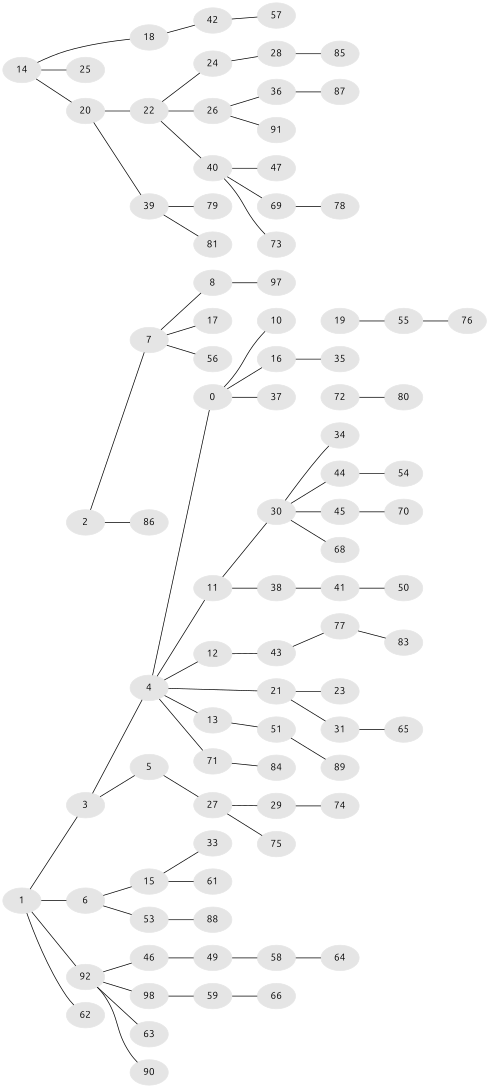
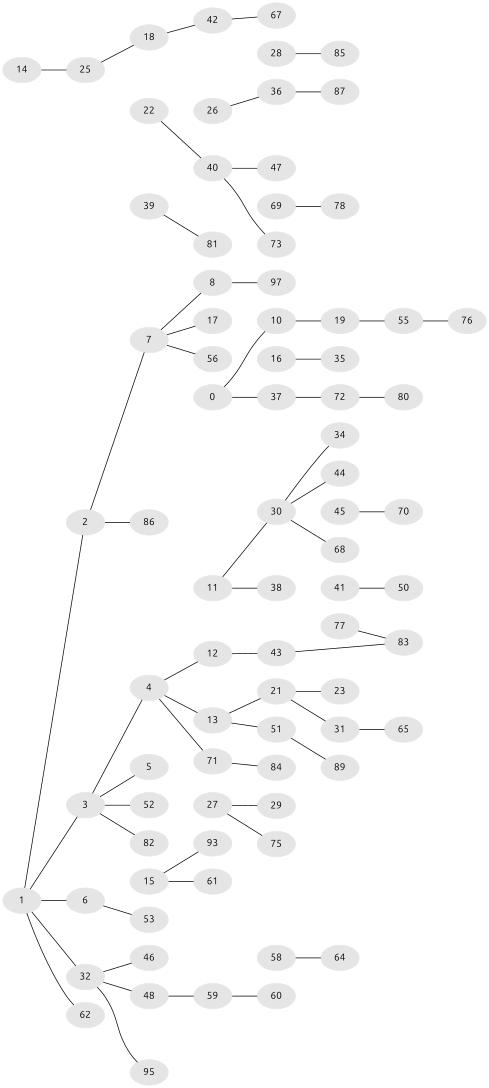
(276, 16) -> (276, 16)
(83, 47) -> (117, 54)
(213, 64) -> none
(86, 111) -> none
(181, 111) -> none
(276, 130) -> none
(245, 187) -> none
(213, 206) -> none
none -> (308, 321)
(245, 378) -> none
none -> (308, 397)
(404, 474) -> none
(308, 512) -> none
(181, 543) -> none
(308, 588) -> none
(181, 638) -> none
(308, 640) -> (340, 648)
(213, 690) -> (245, 706)
none -> (54, 711)
(181, 786) -> none
none -> (149, 805)
(340, 806) -> none
none -> (149, 843)
(213, 843) -> (213, 843)
(117, 891) -> none
(213, 920) -> none
(213, 958) -> none
(86, 977) -> (86, 977)
(149, 996) -> (149, 996)
(276, 996) -> (276, 996)
(149, 1034) -> none
(149, 1072) -> (149, 1072)
